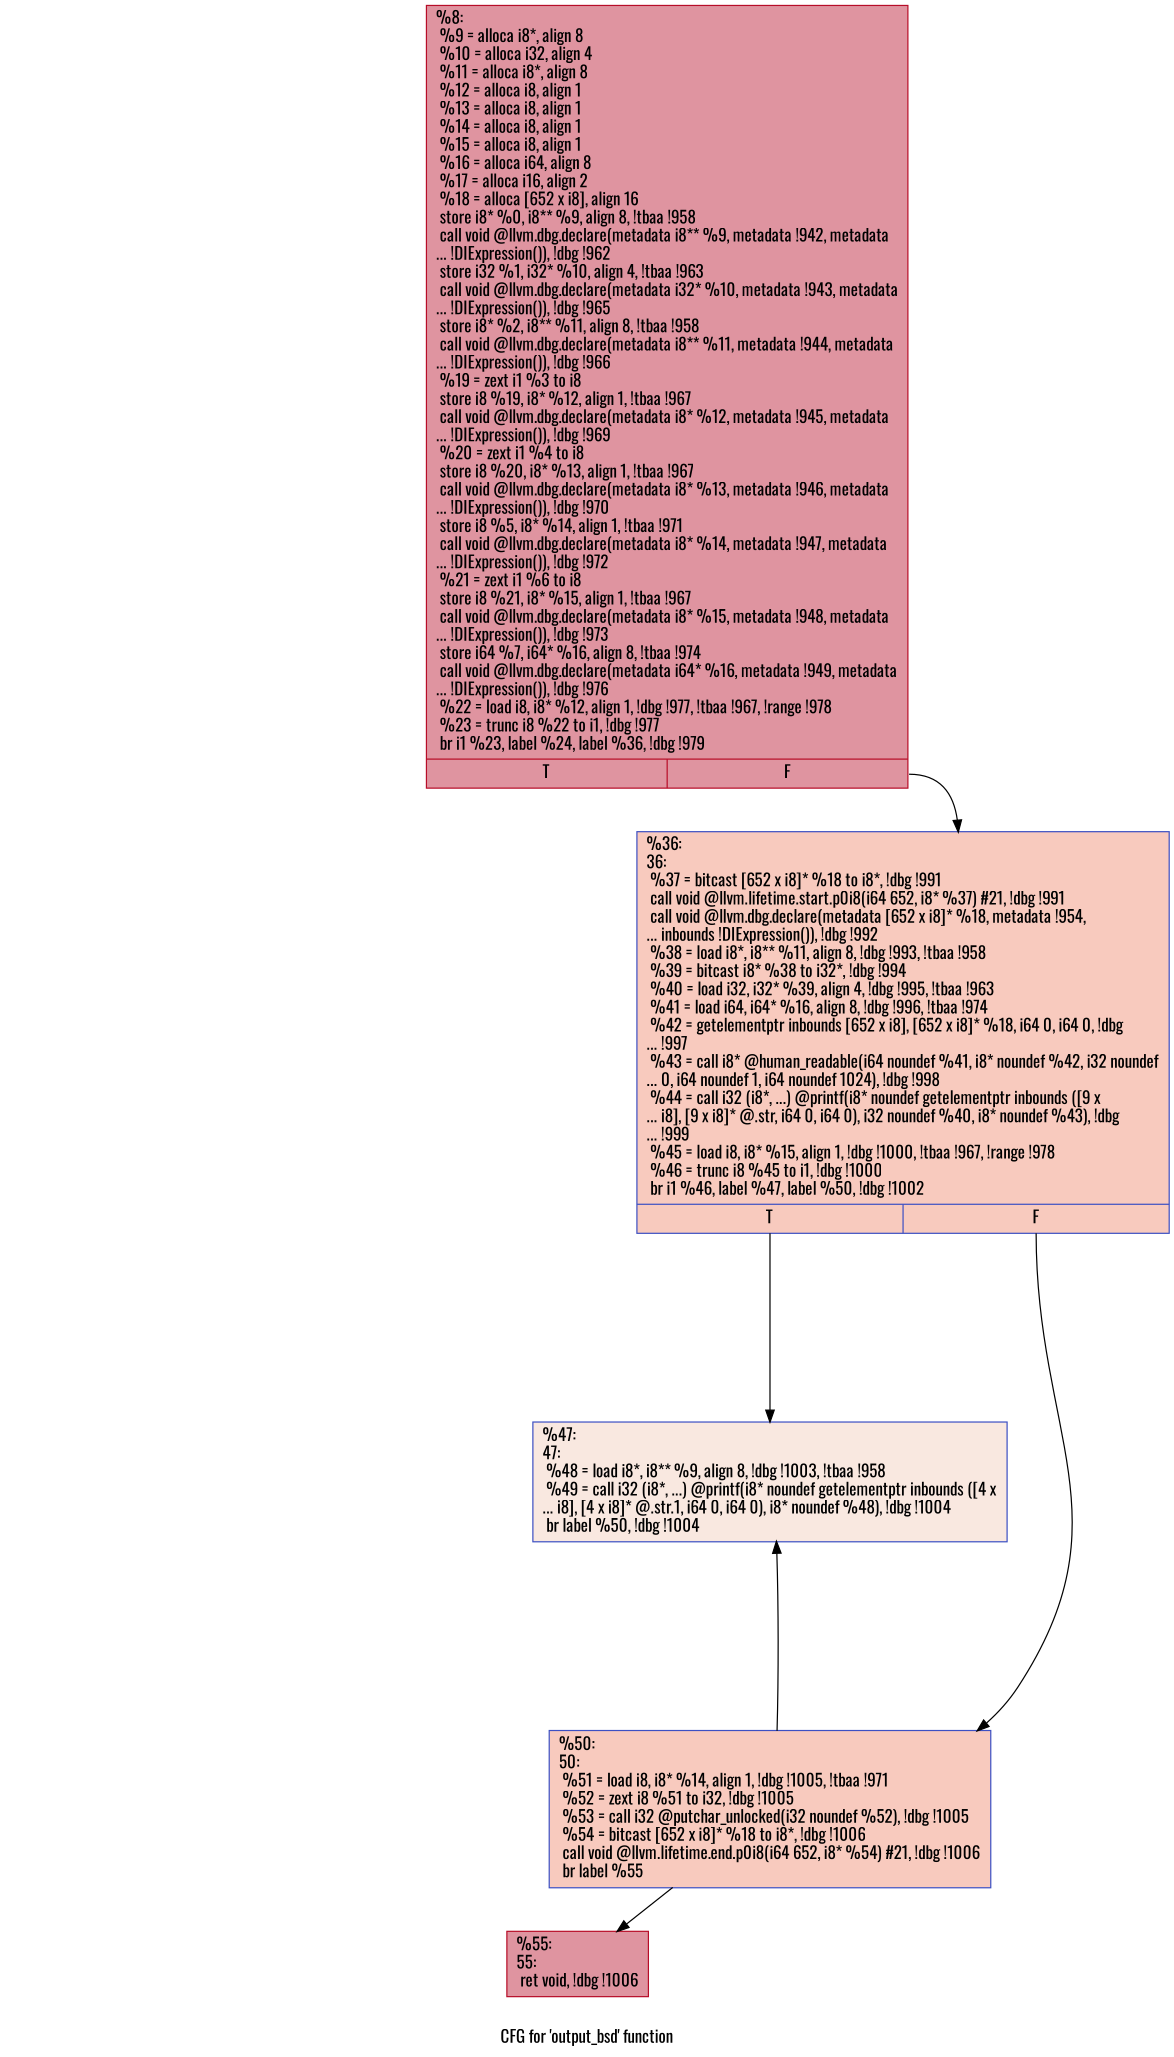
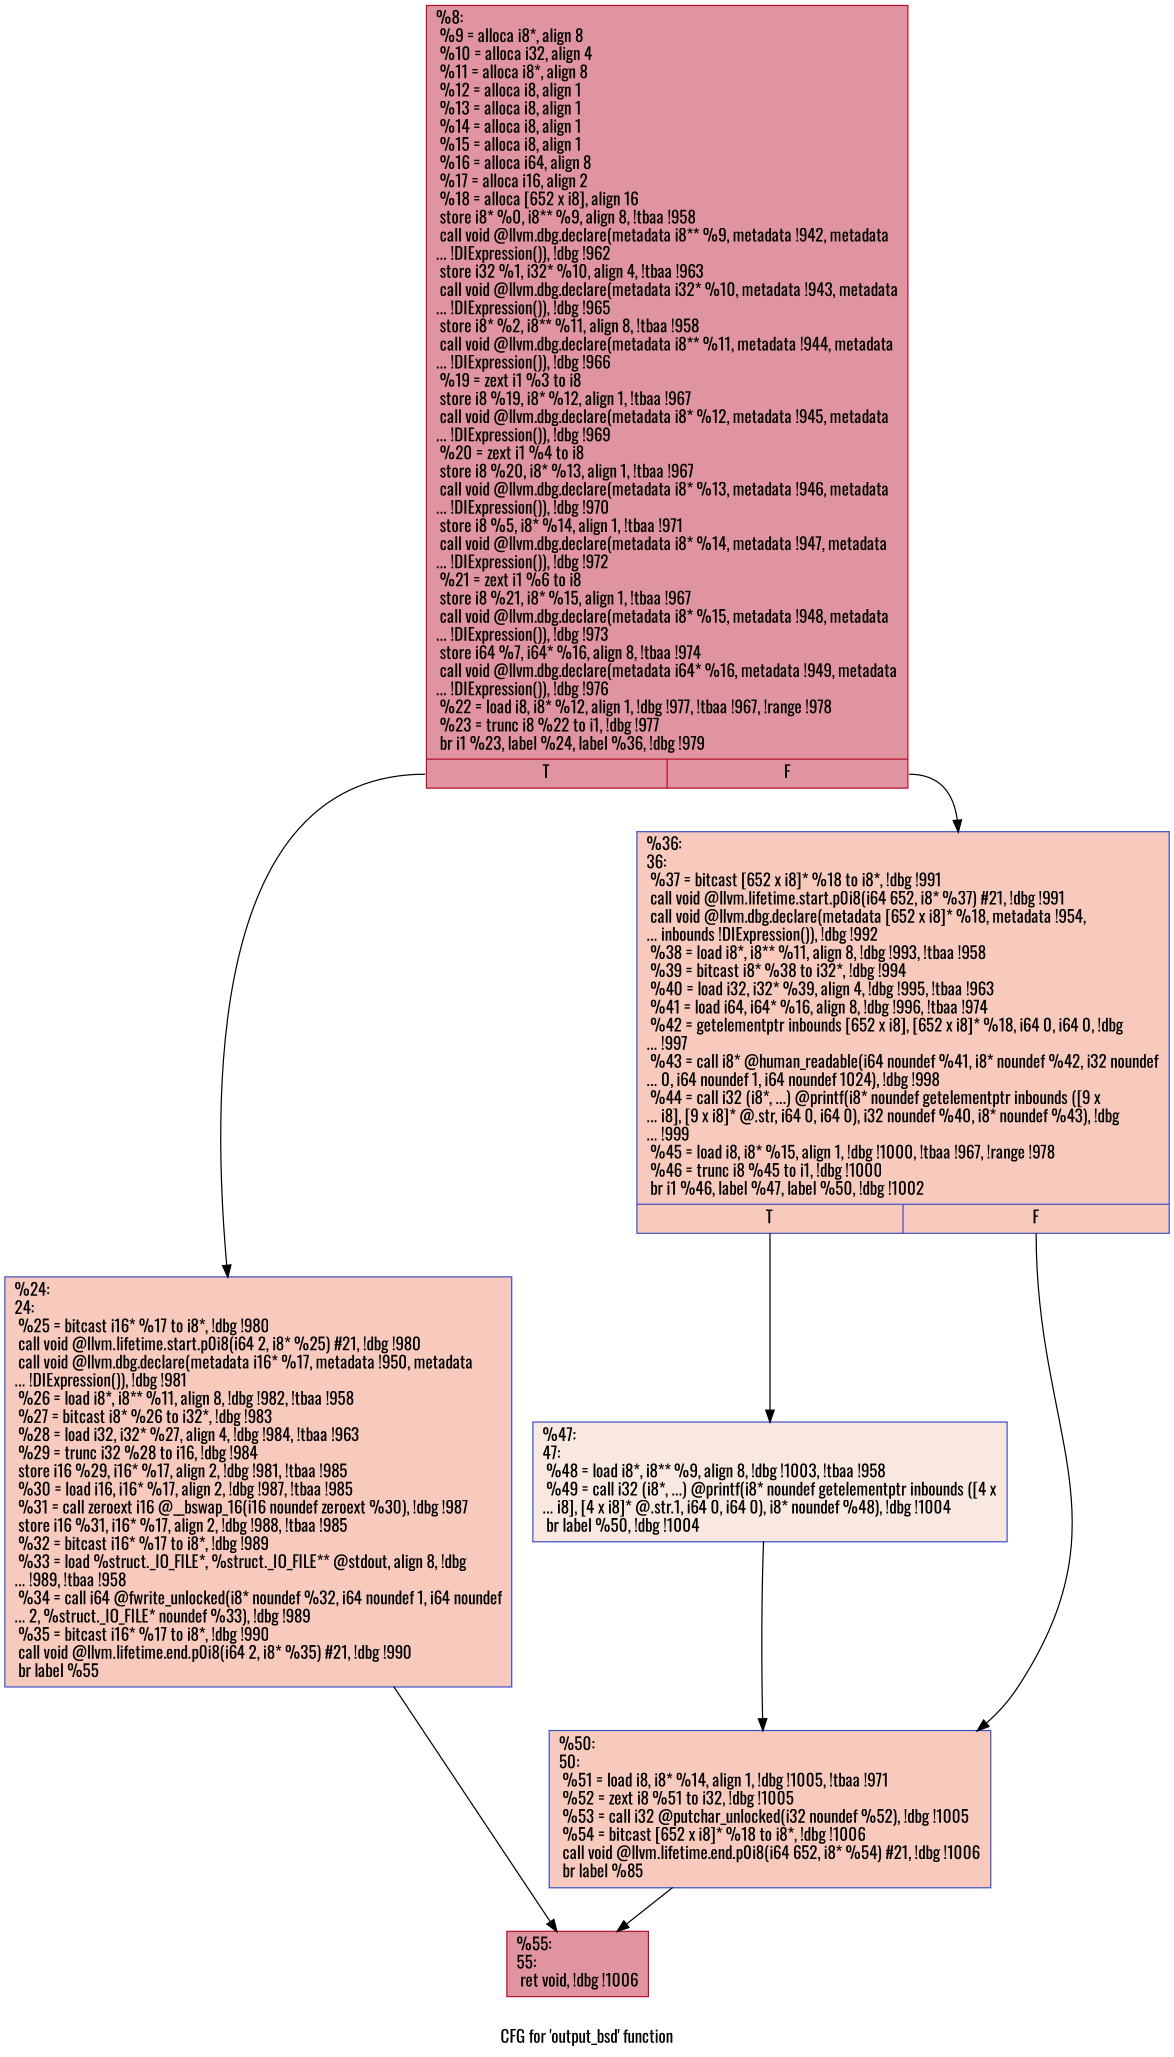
none -> (258, 1482)
(778, 1642) -> (762, 1630)
(601, 1872) -> (601, 1872)
